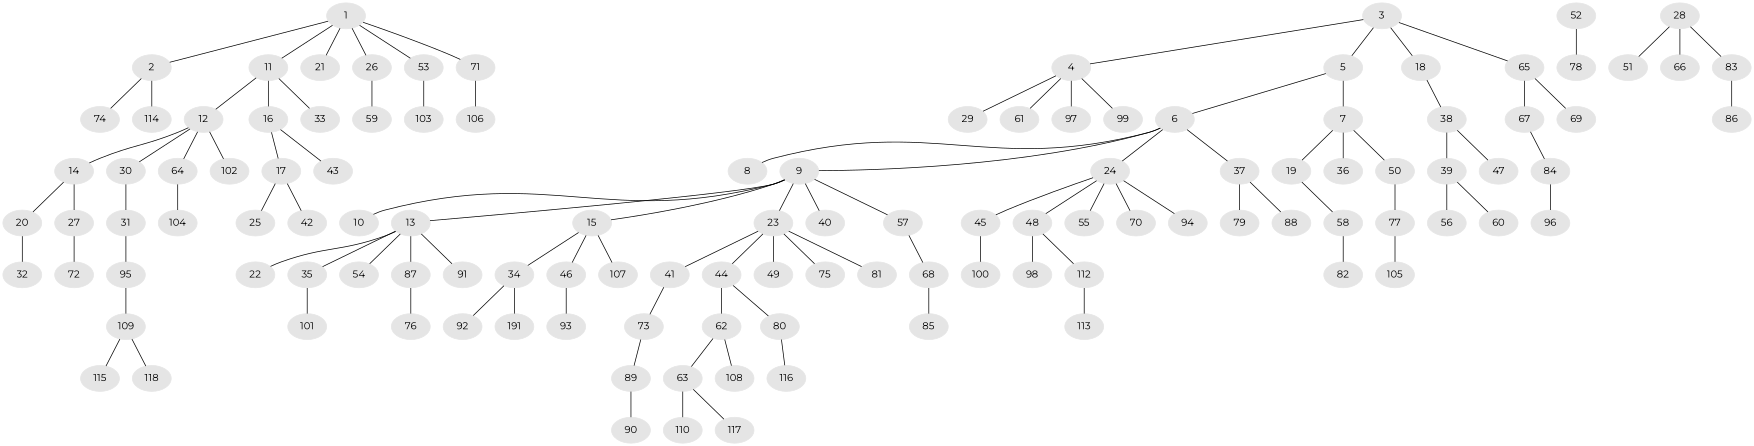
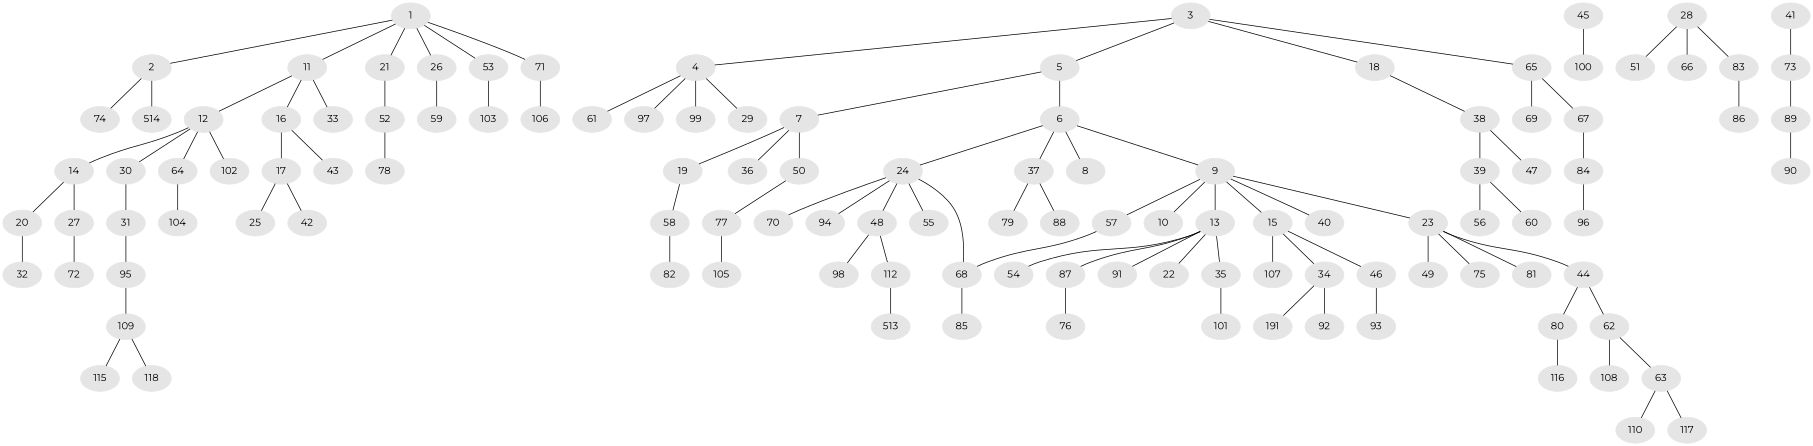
none -> (385, 94)
(152, 119) -> (152, 119)
(1044, 195) -> (956, 212)
(722, 249) -> none
(1084, 327) -> (891, 327)
